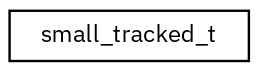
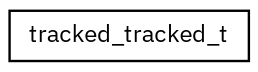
(129, 36) -> (129, 36)
